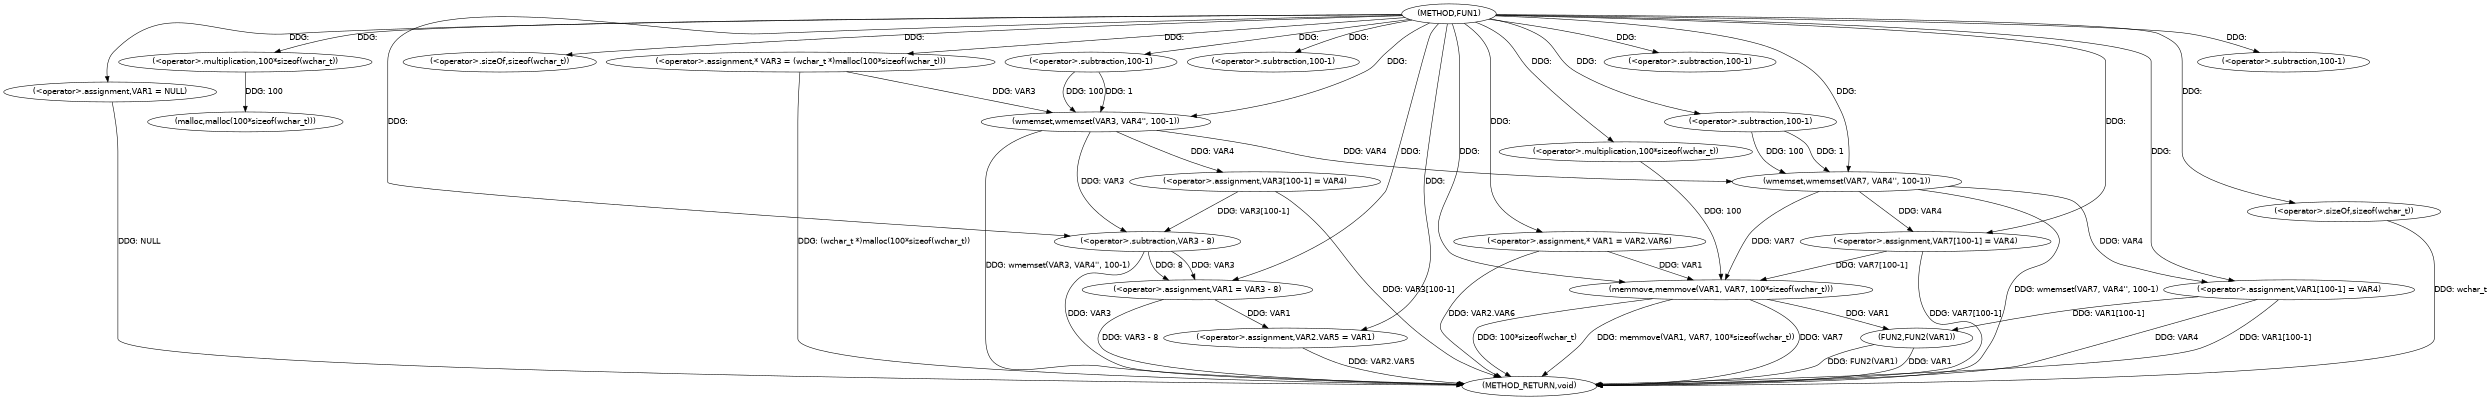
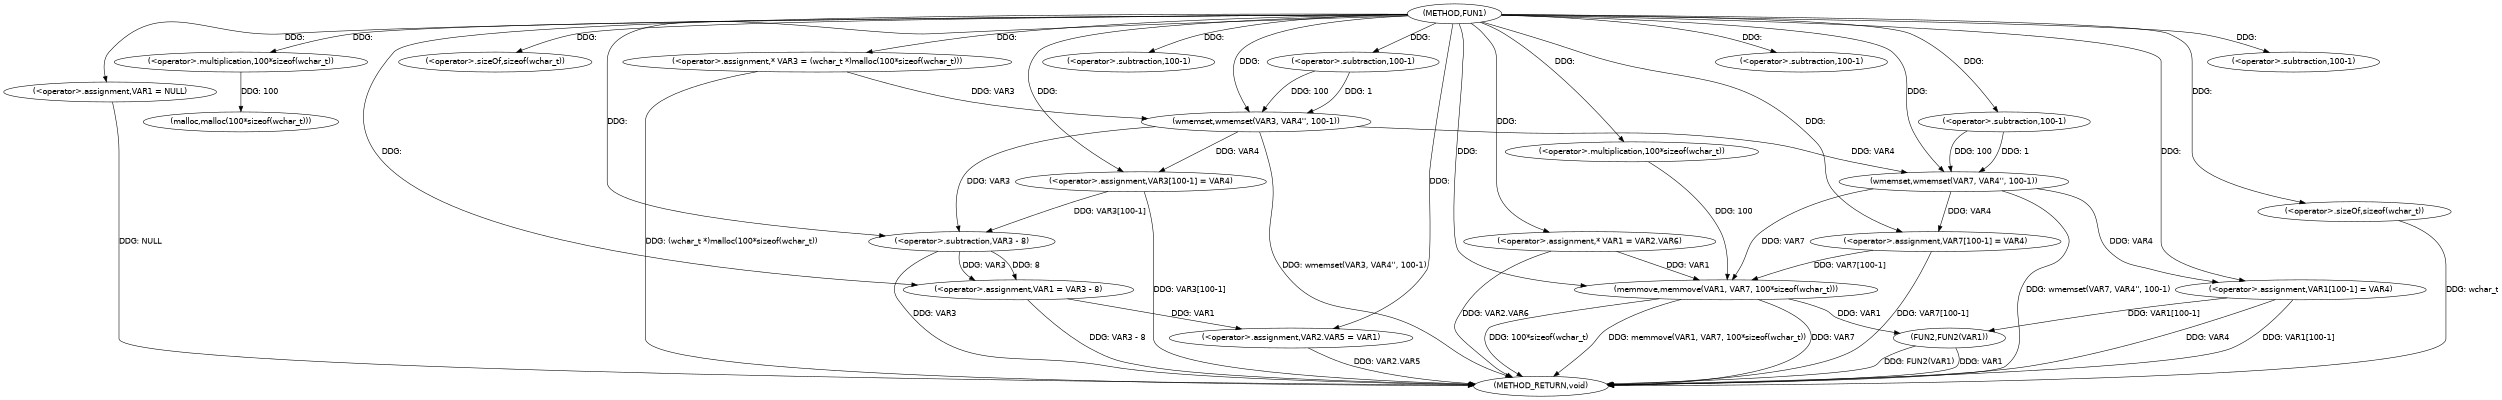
none -> (1141, 29)
